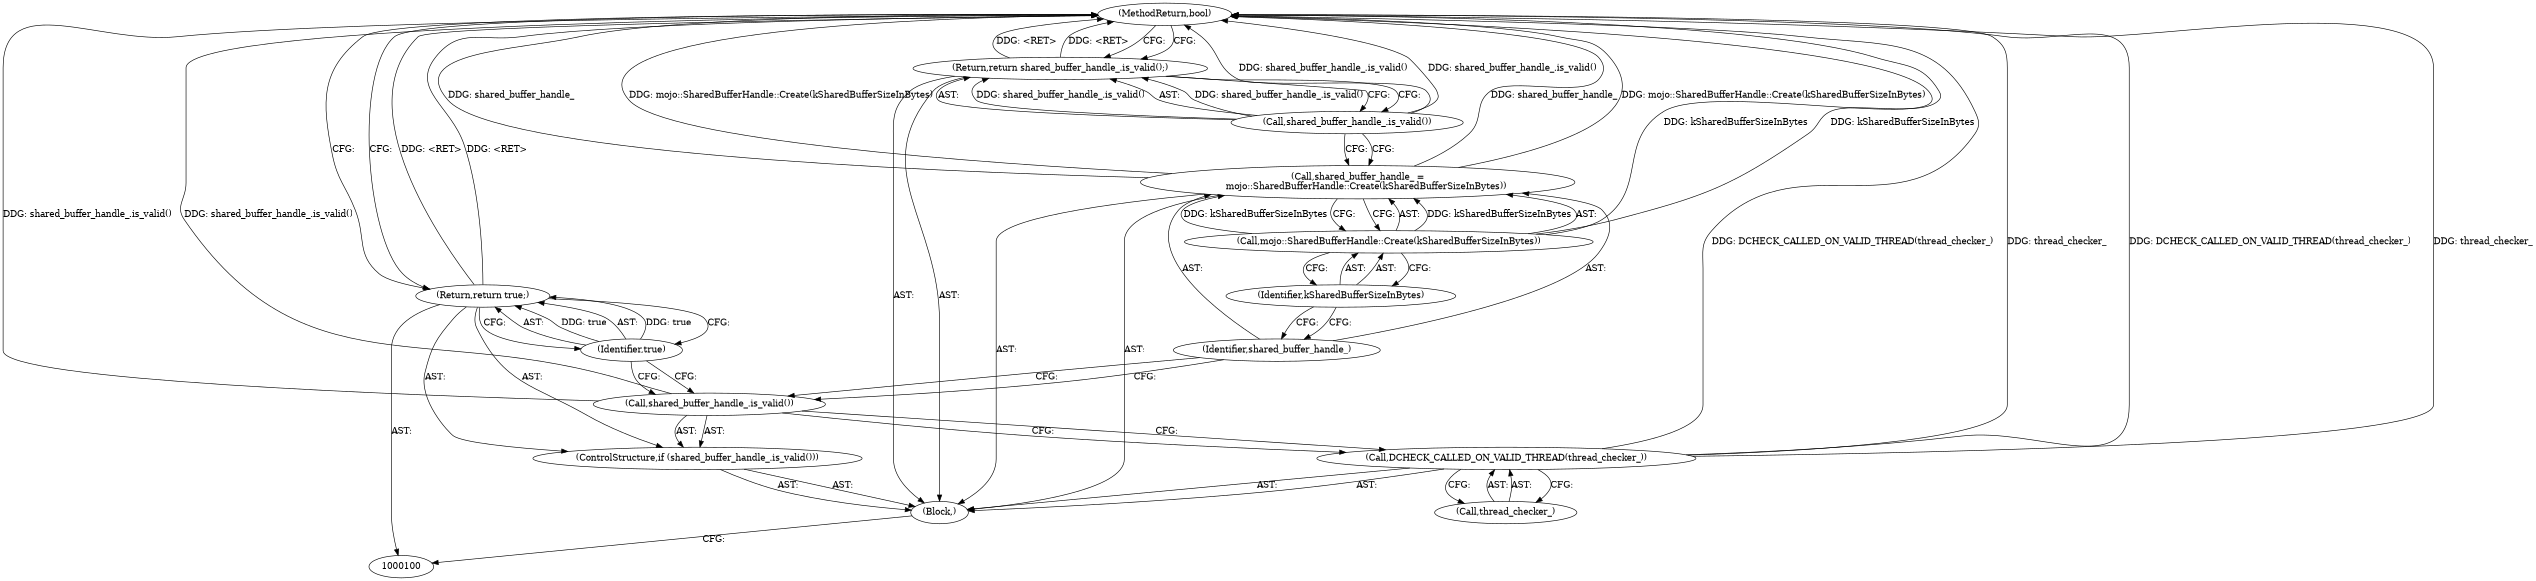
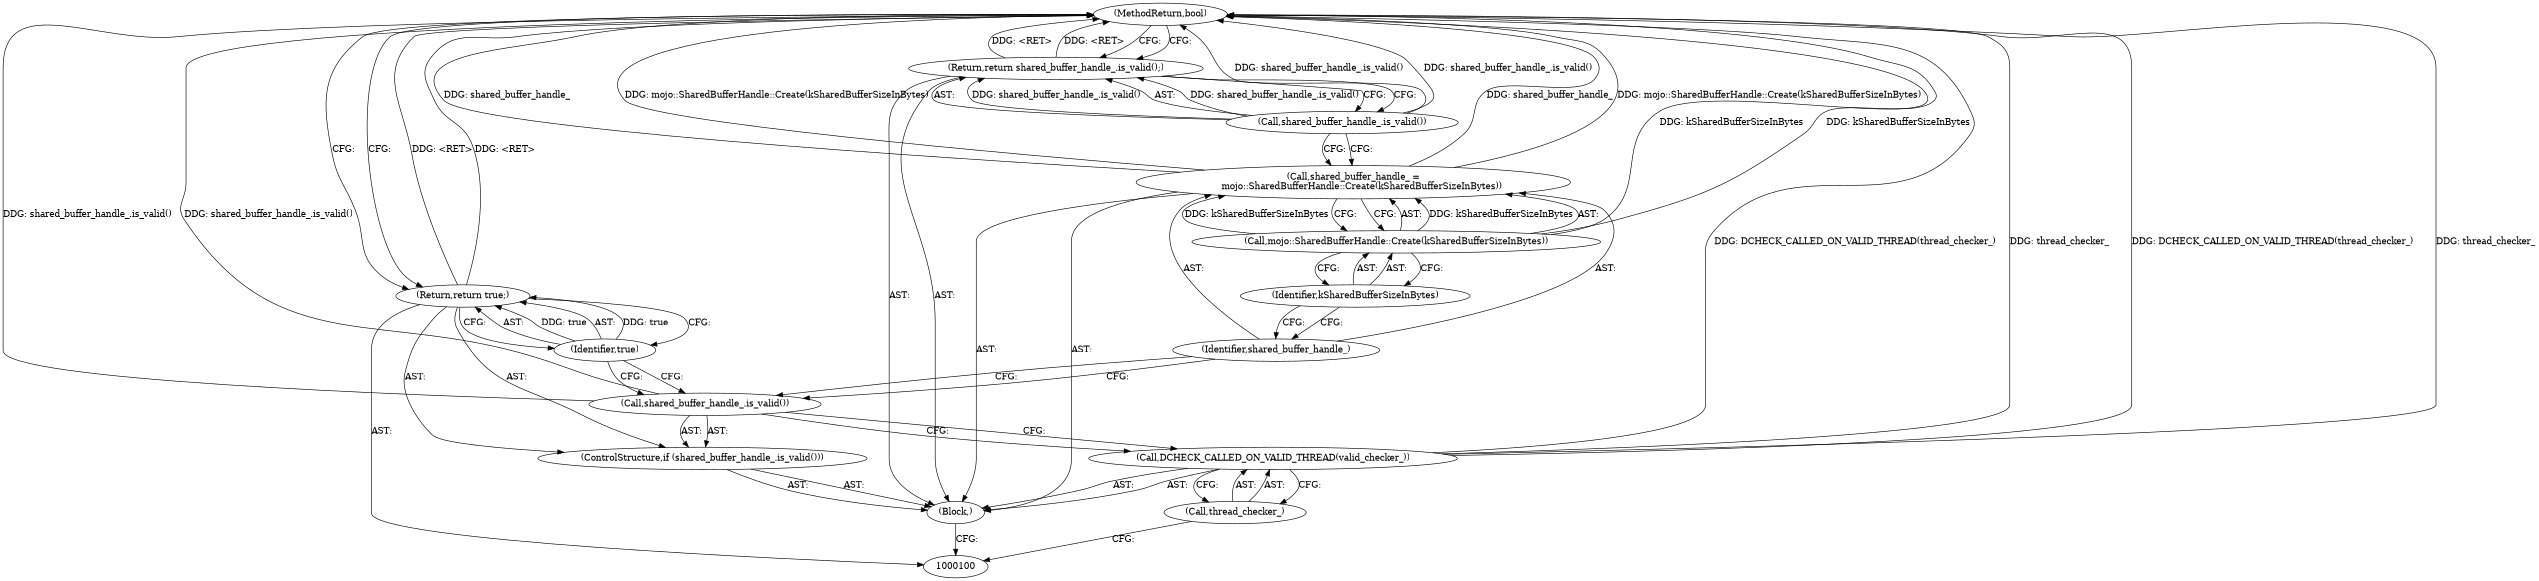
(1506, 458) -> (1273, 458)
none -> (1091, 541)
